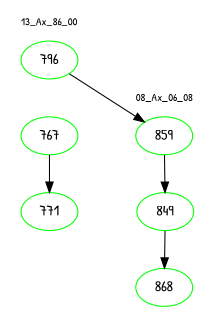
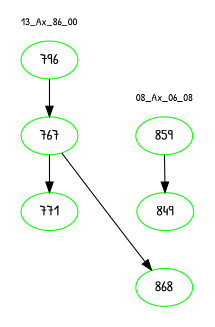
(103, 95) -> (49, 93)
(165, 244) -> (103, 207)
